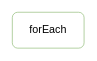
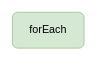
(48, 30) -> (48, 30)
